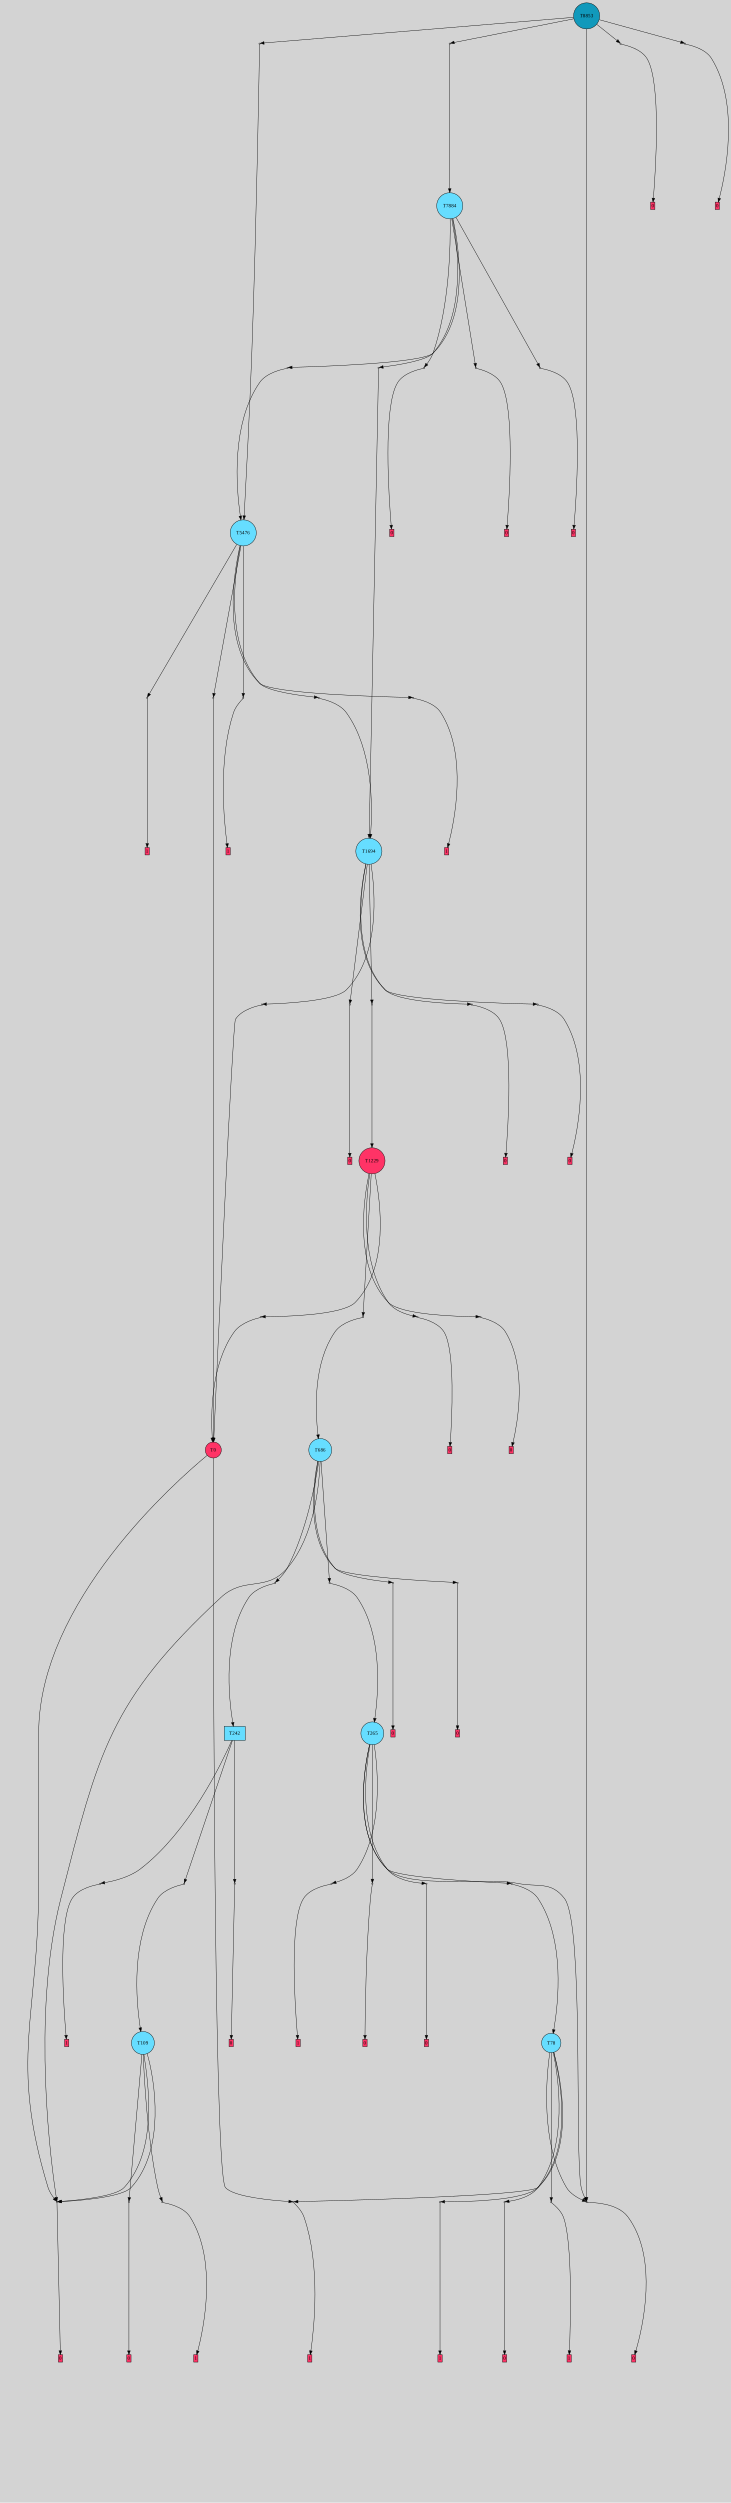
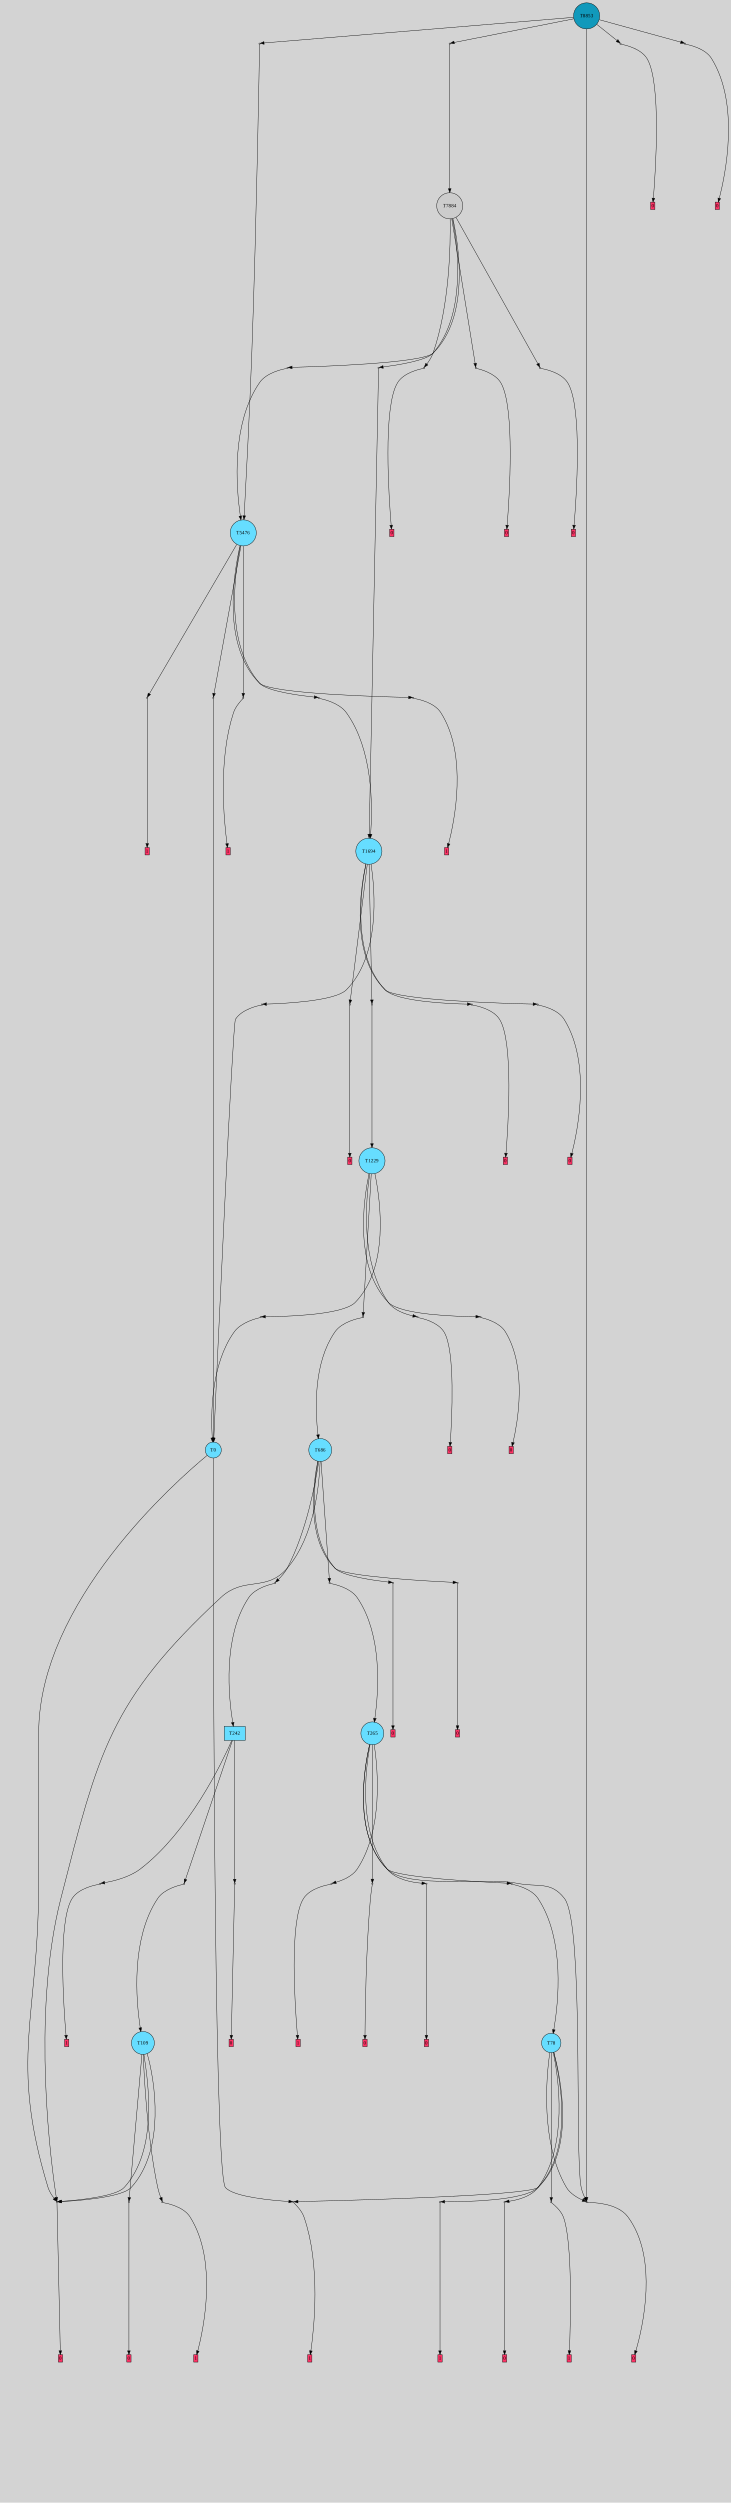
(450, 206) -> (450, 206)
(372, 1161) -> (372, 1161)
(213, 1450) -> (213, 1450)
